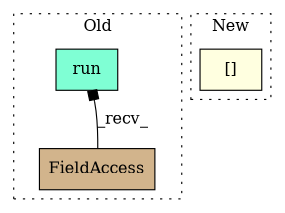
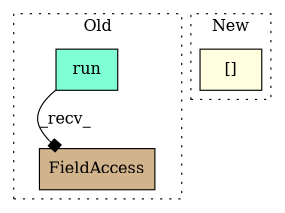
(97, 125) -> (38, 114)
